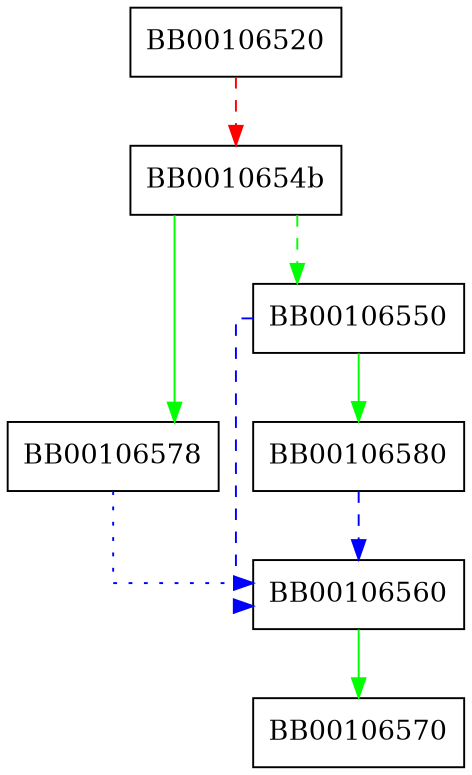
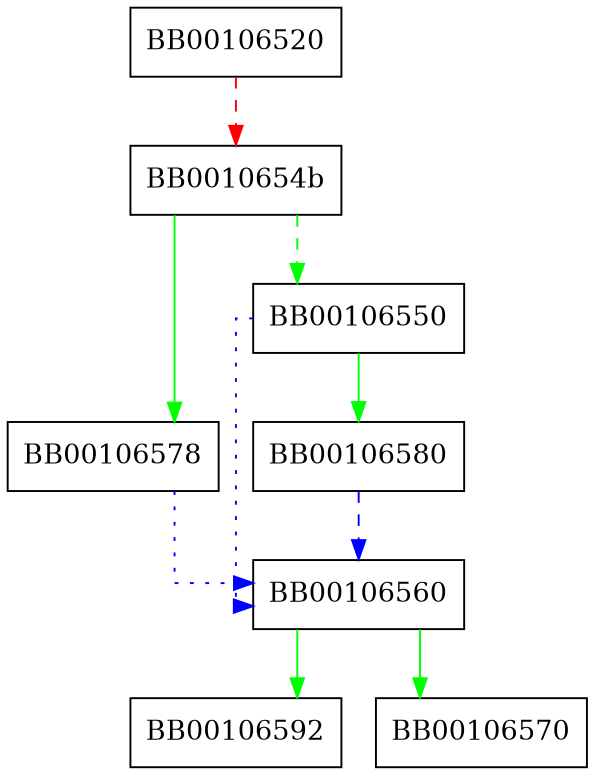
(236, 455) -> (236, 455)
none -> (236, 733)
